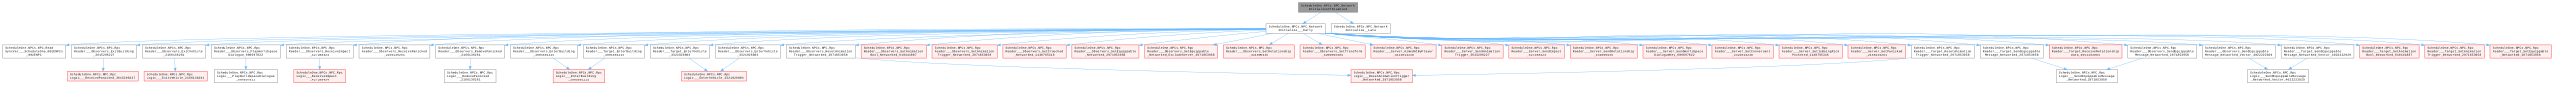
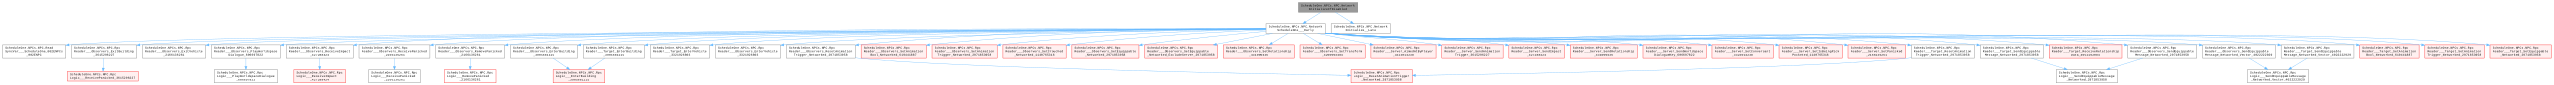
(1296, 29) -> (1296, 29)
(176, 76) -> none
none -> (394, 76)
(470, 76) -> (470, 76)
(714, 76) -> none
